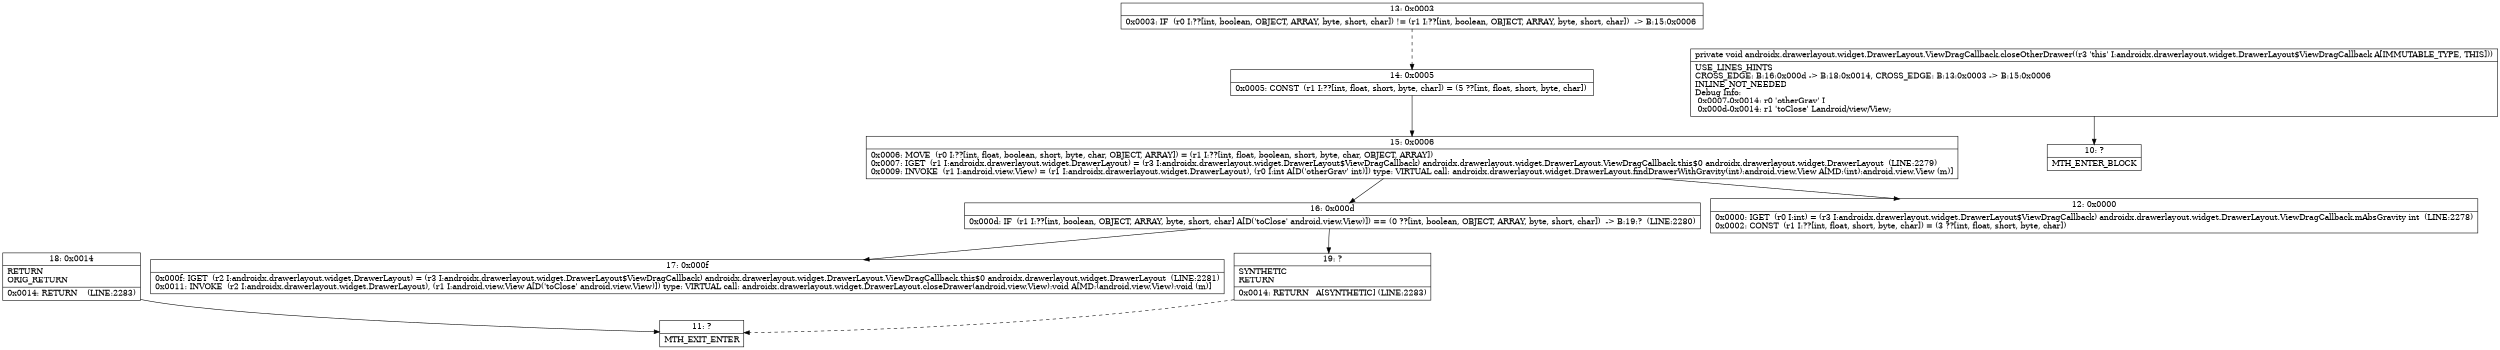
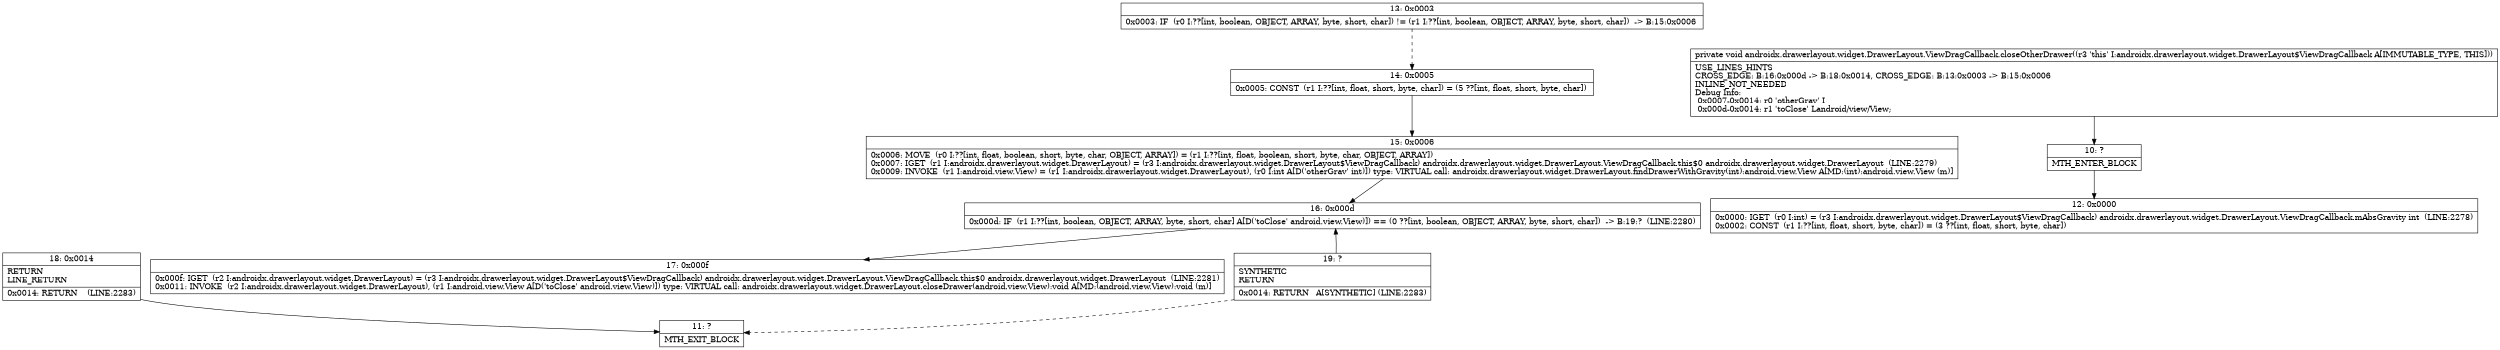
(1775, 189) -> (2094, 182)
(1329, 238) -> (1336, 244)
(38, 280) -> (37, 280)
(702, 340) -> (702, 340)
